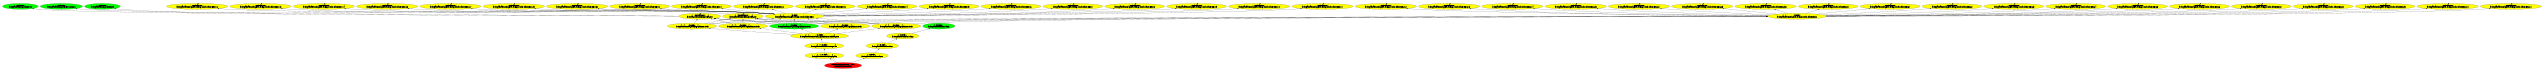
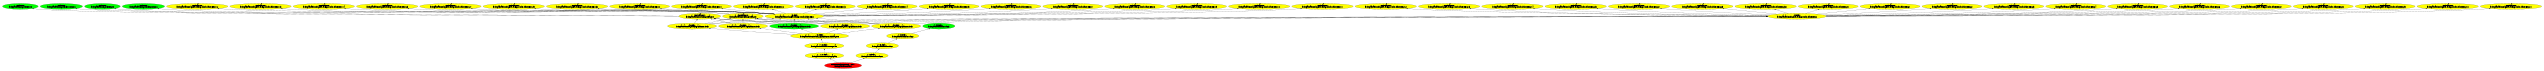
none -> (143, 6)
(700, 16) -> (700, 16)
